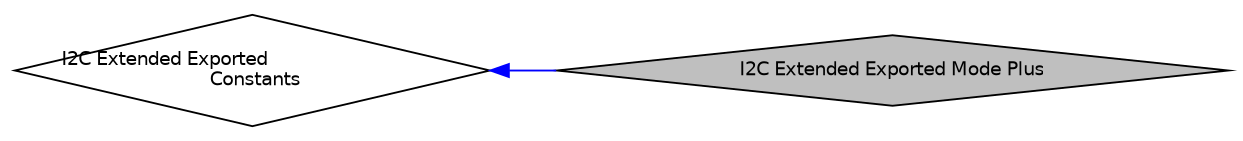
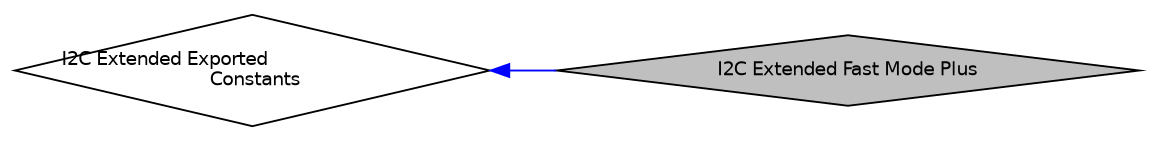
(893, 71) -> (848, 71)
